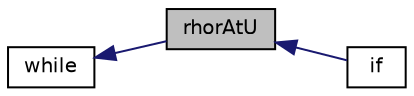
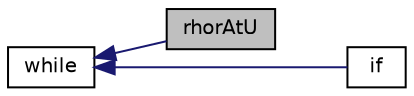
(321, 54) -> (231, 67)
